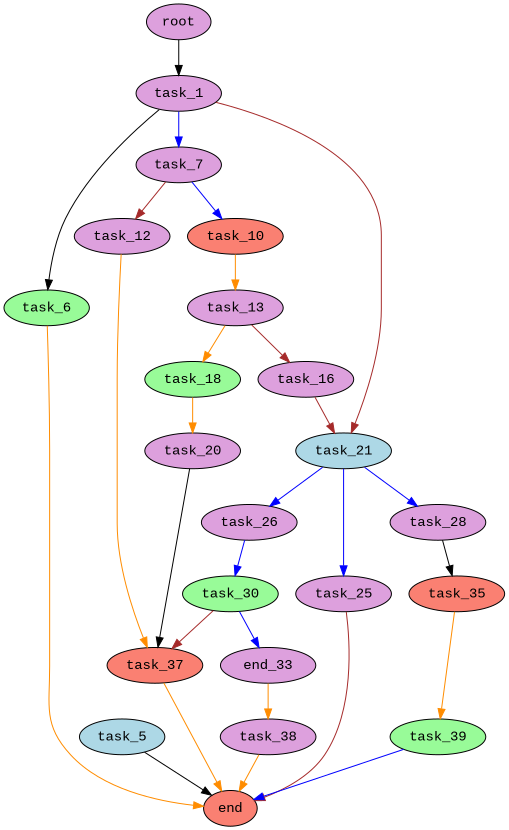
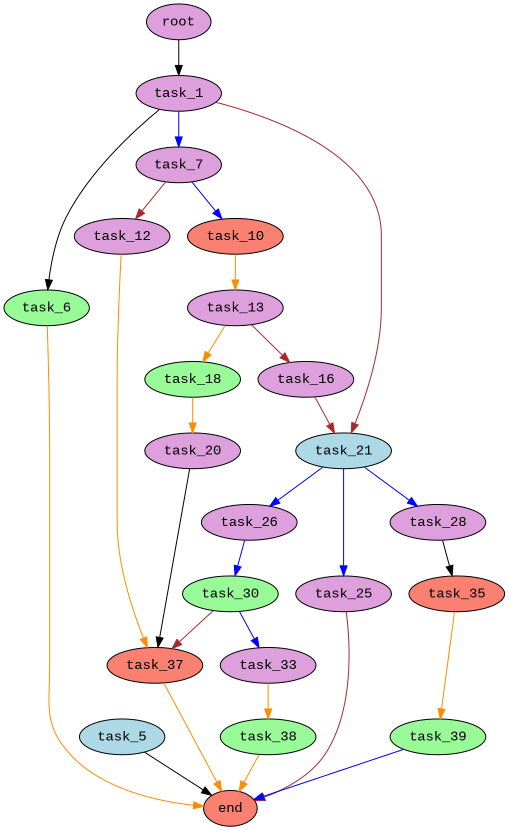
(268, 665) -> (268, 665)
(268, 737) -> (268, 737)
